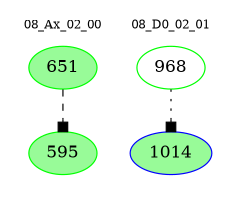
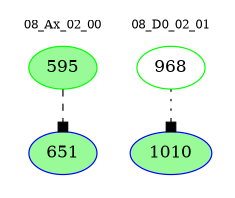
(63, 68) -> (63, 153)
(63, 105) -> (63, 105)
(171, 153) -> (171, 153)
